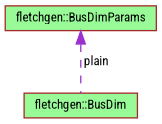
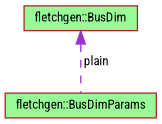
(81, 69) -> (81, 69)
